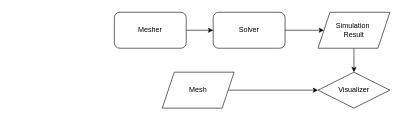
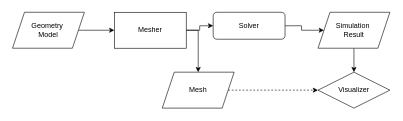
none -> (48, 30)
none -> (108, 30)
(150, 30) -> (150, 30)
(249, 30) -> (249, 26)
none -> (198, 66)
(271, 90) -> (271, 90)
